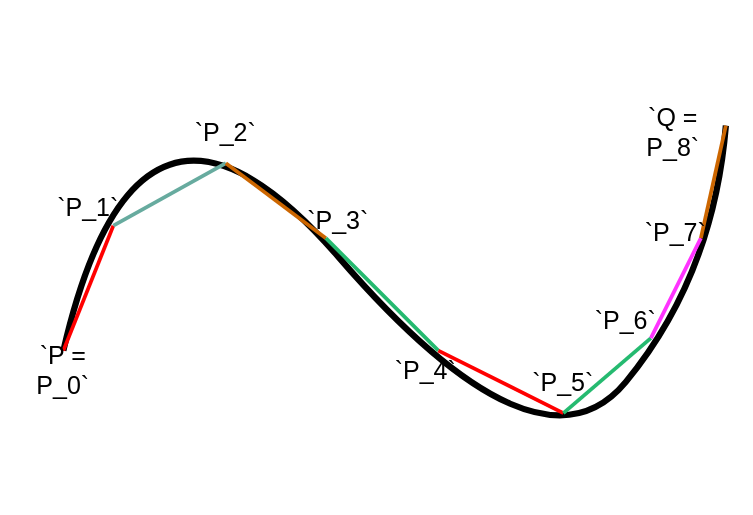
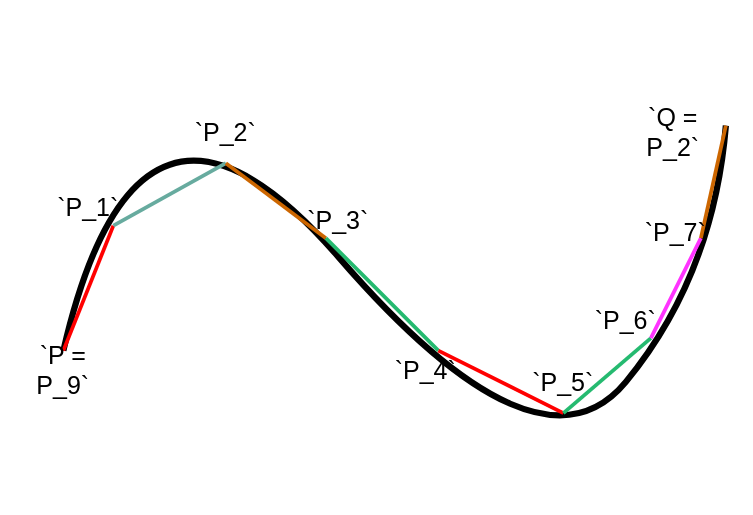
(673, 132) -> (673, 132)
(63, 369) -> (63, 369)
